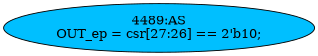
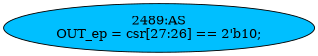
(159, 28) -> (159, 28)
